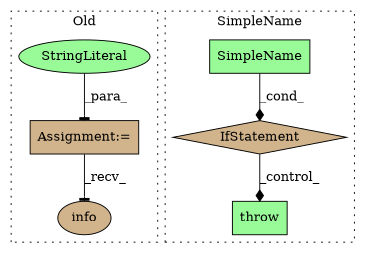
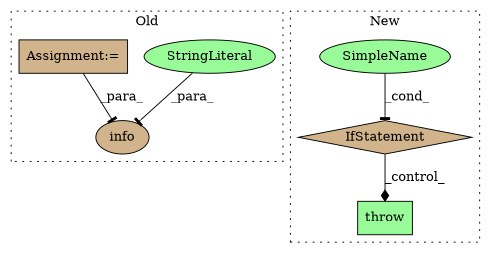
(260, 22) -> (385, 22)
(260, 57) -> (385, 57)
(260, 91) -> (385, 95)
(84, 95) -> (167, 96)
(105, 178) -> (122, 97)
